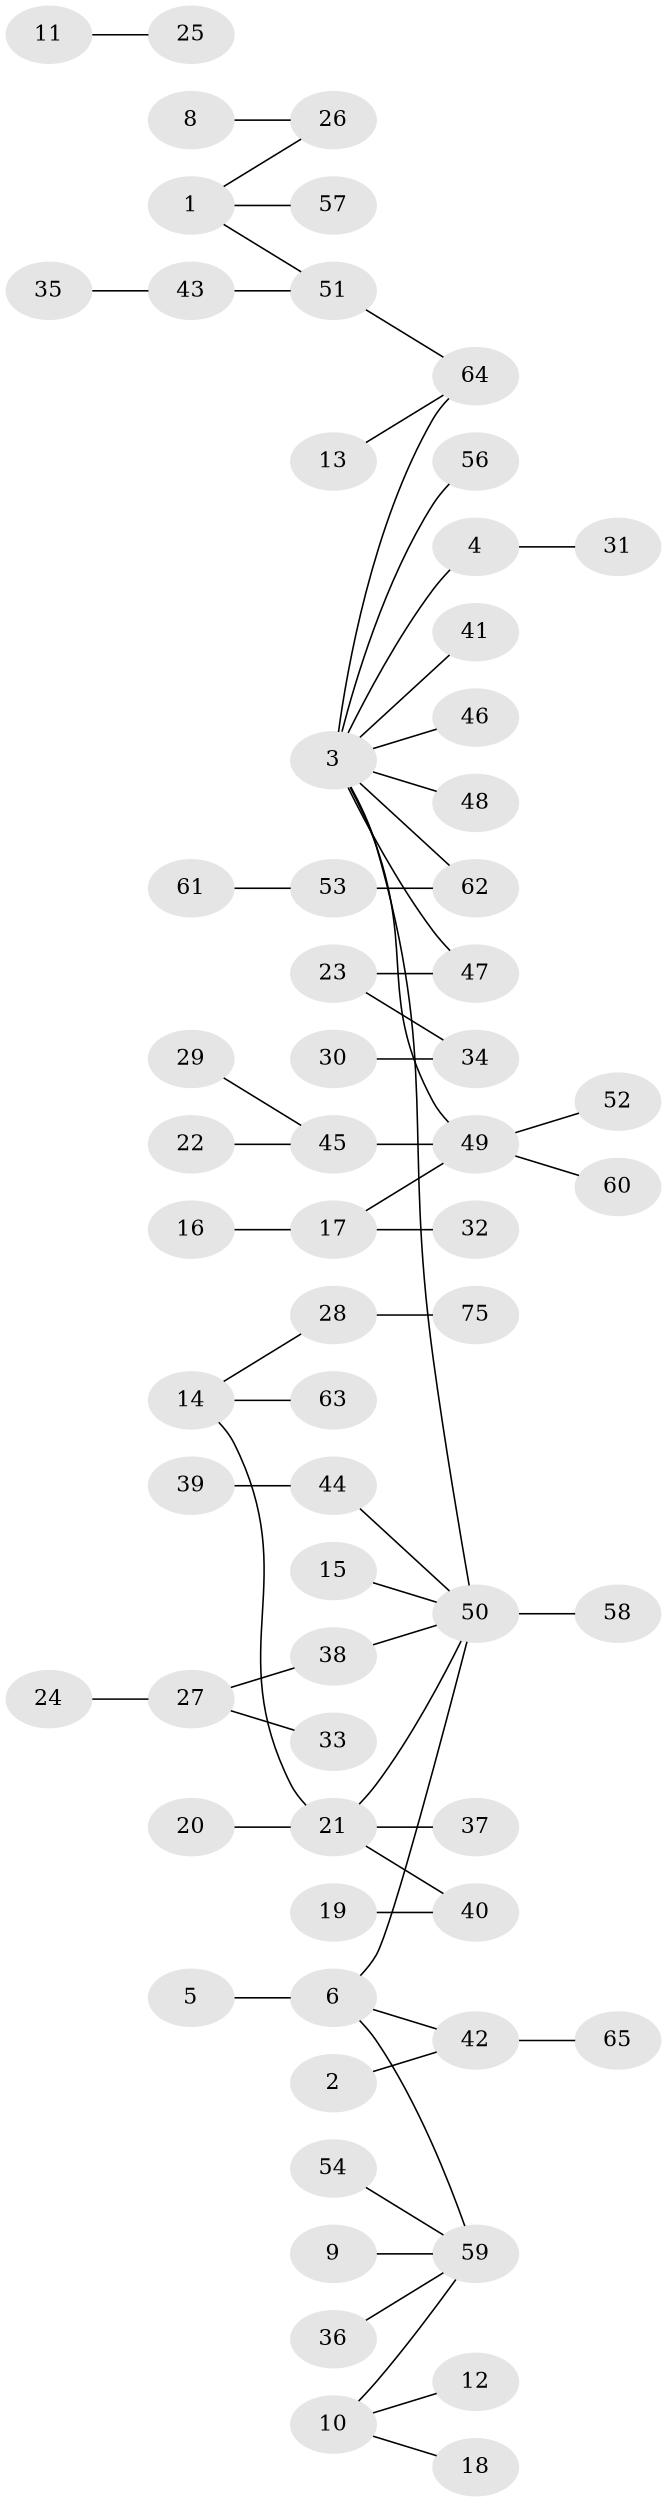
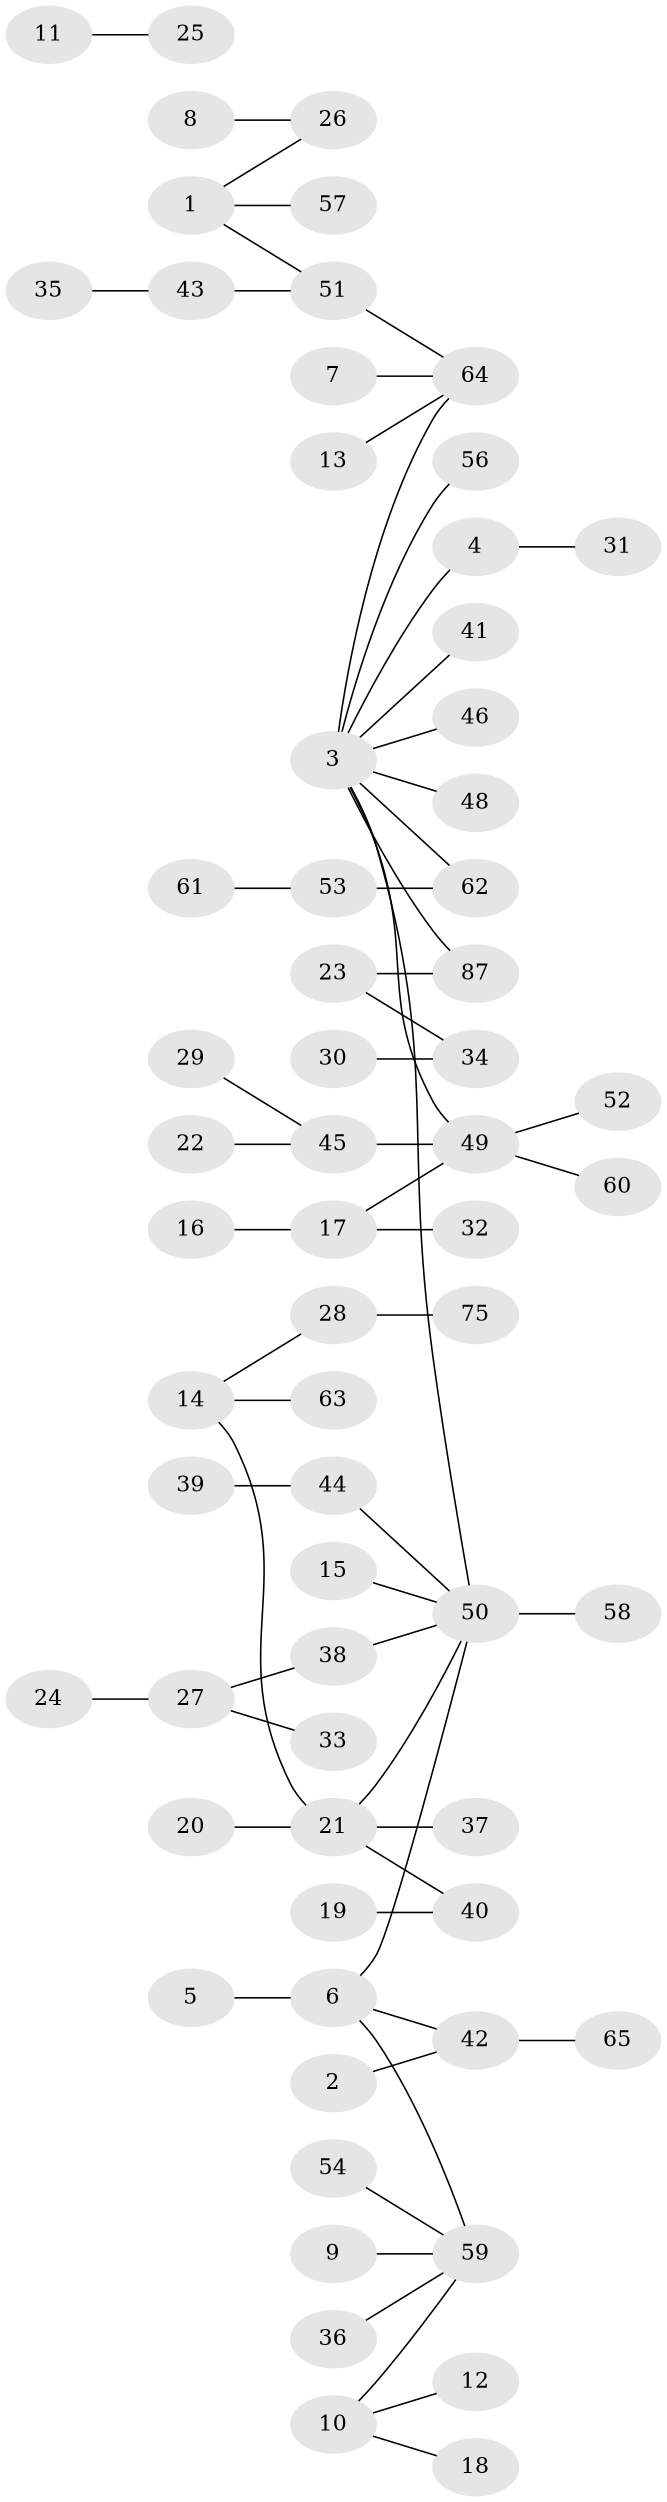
none -> (333, 376)
(476, 974) -> (476, 974)
